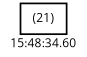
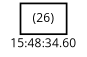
(44, 19) -> (44, 19)
